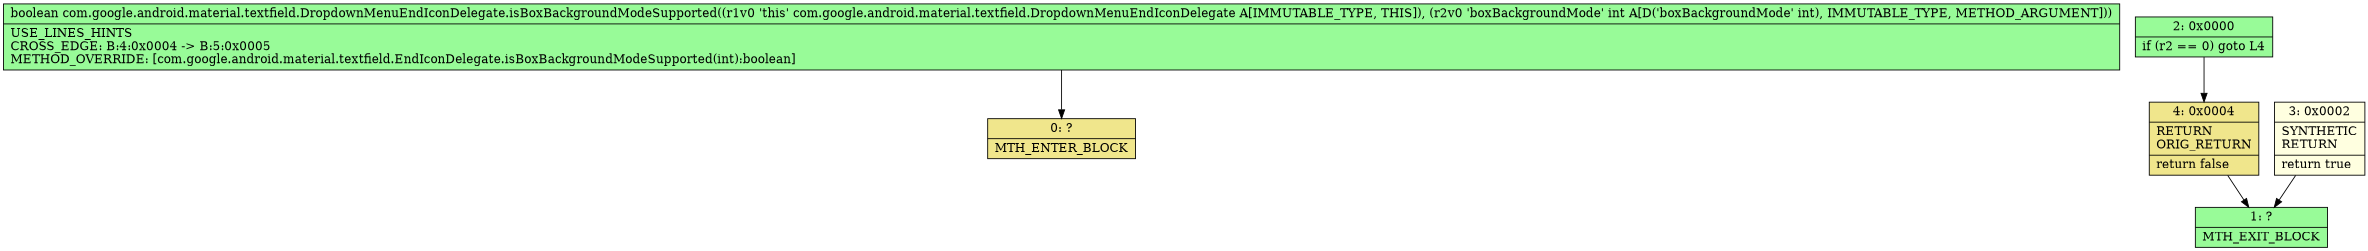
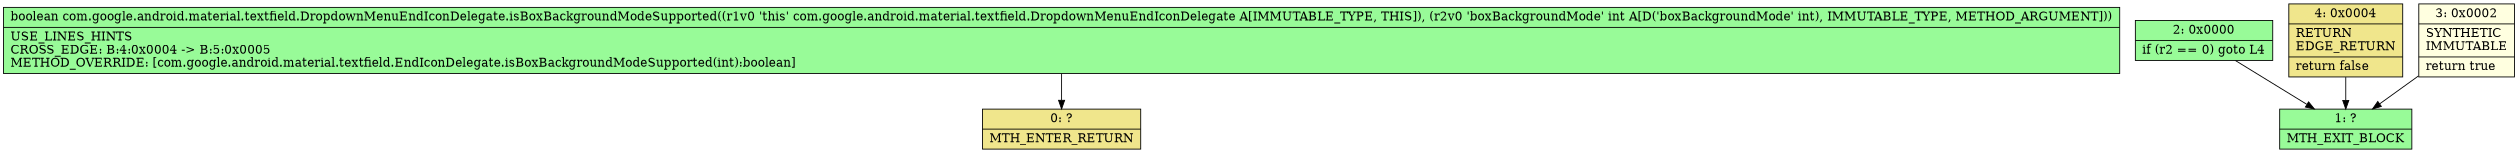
(2204, 75) -> (2271, 82)
(2204, 145) -> (2346, 47)
(2310, 145) -> (2467, 47)
(1062, 148) -> (1062, 139)
